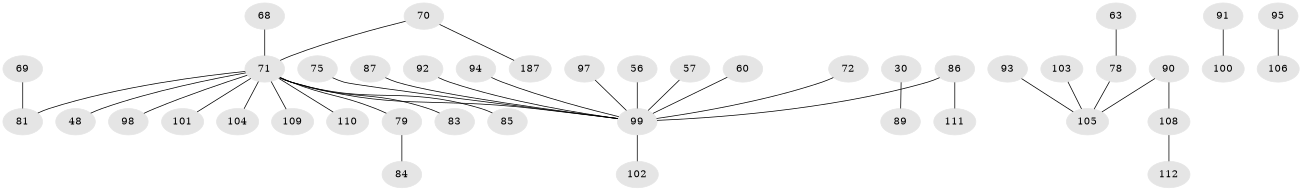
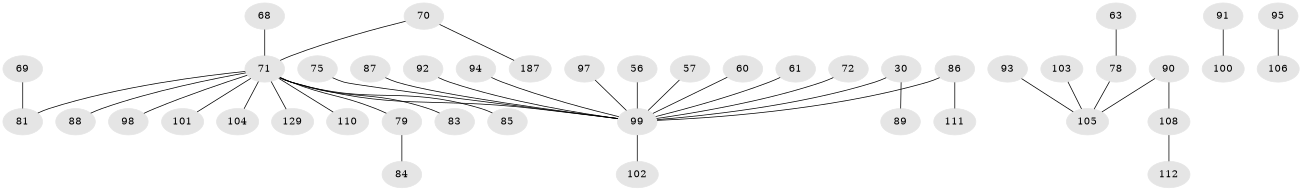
none -> (796, 69)
none -> (773, 105)
(76, 122) -> (76, 122)
(293, 122) -> (293, 122)
